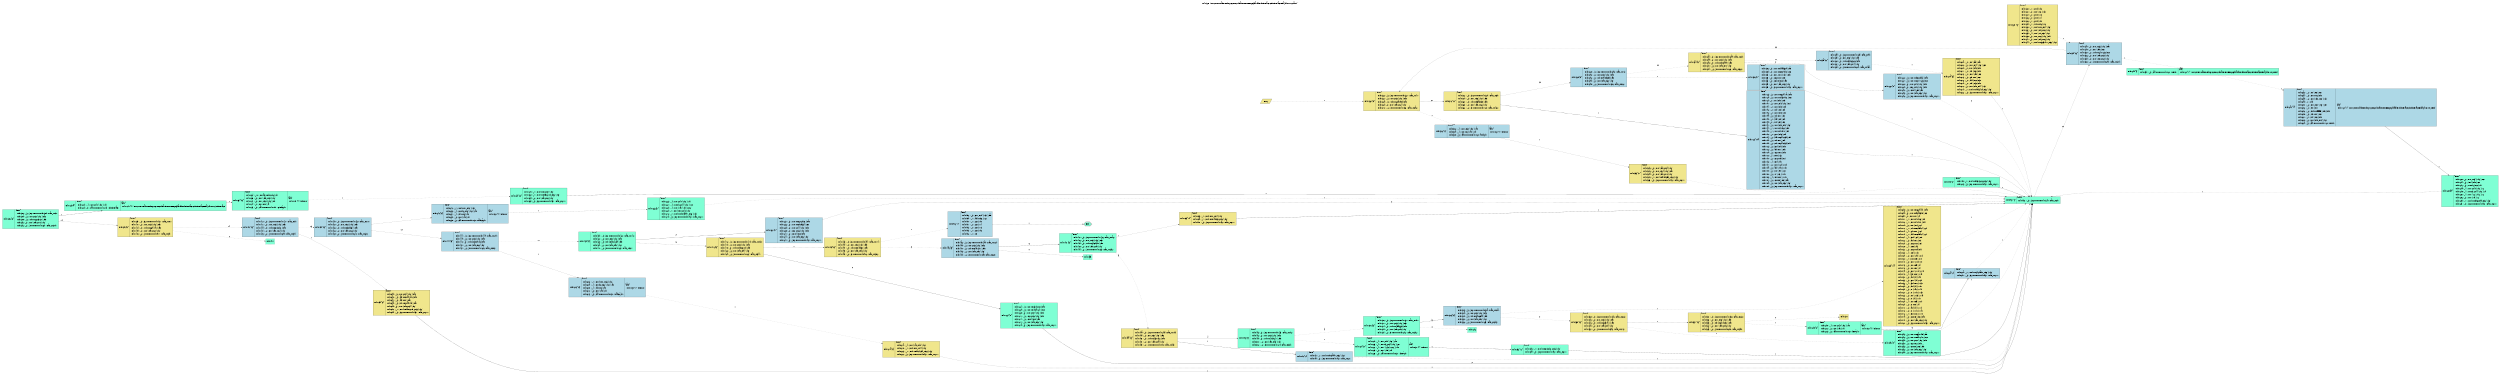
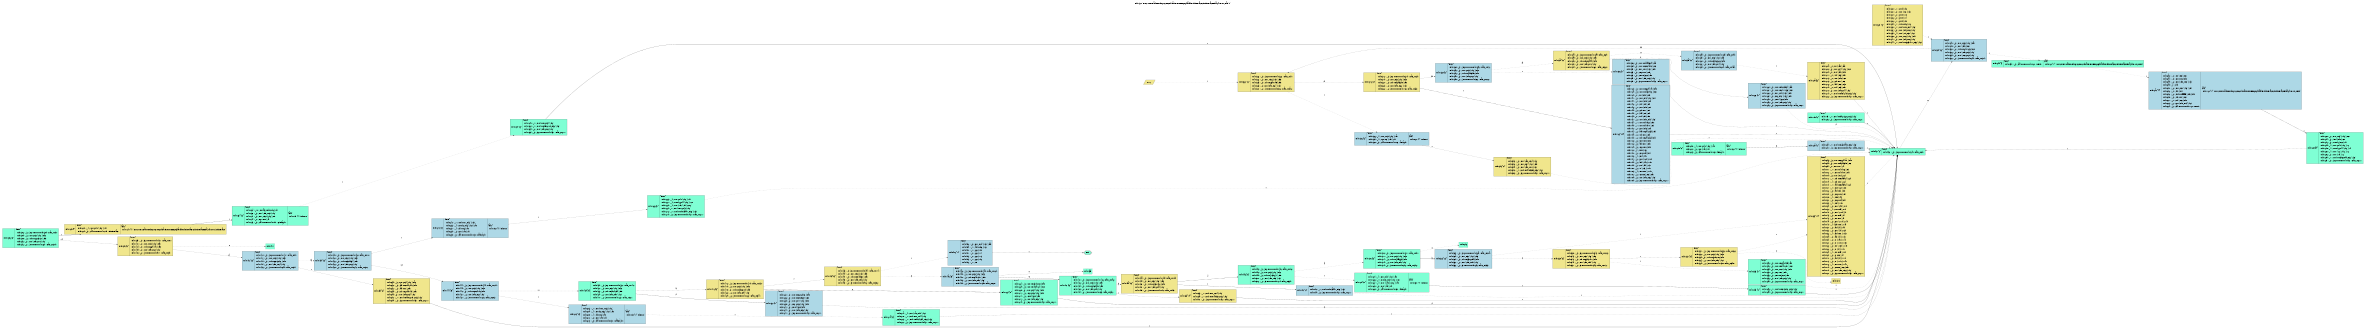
(145, 206) -> (145, 229)
(1775, 325) -> (1772, 244)
(911, 349) -> (911, 317)
